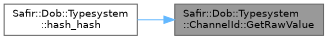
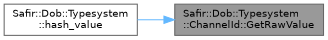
(71, 20) -> (71, 20)
